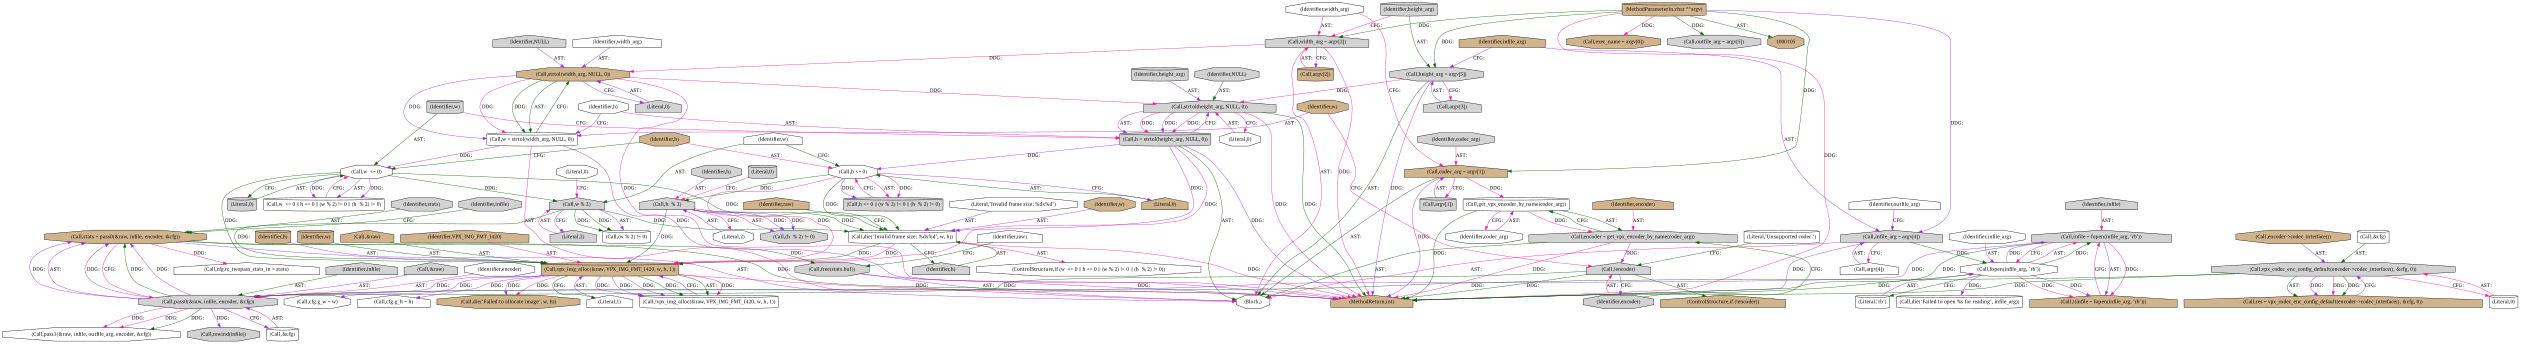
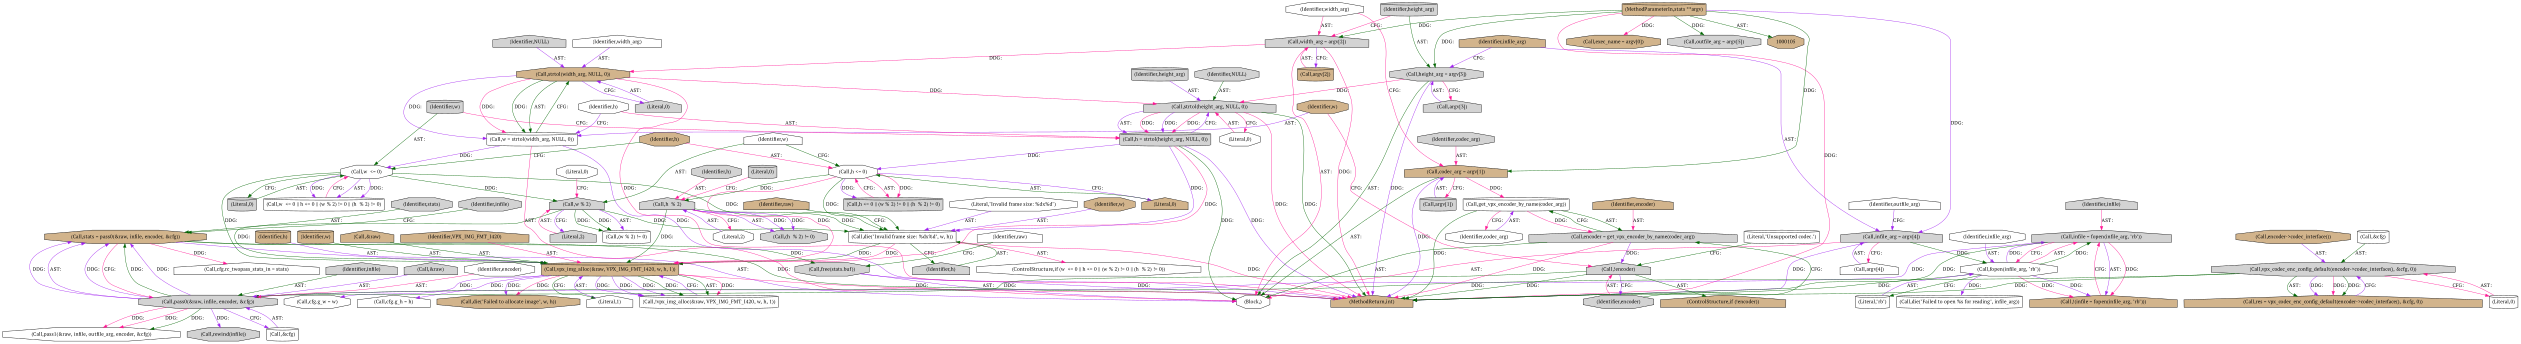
(1664, 9) -> (1664, 9)
(1228, 221) -> (1228, 221)
(432, 287) -> none
